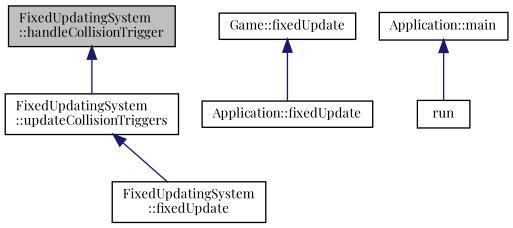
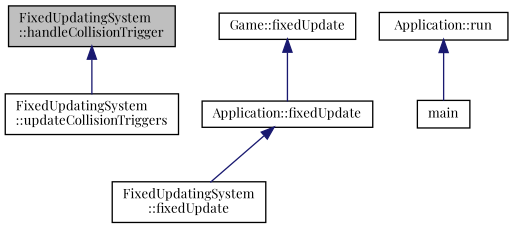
(444, 26) -> (444, 26)
(444, 114) -> (444, 114)
(146, 163) -> (237, 159)
